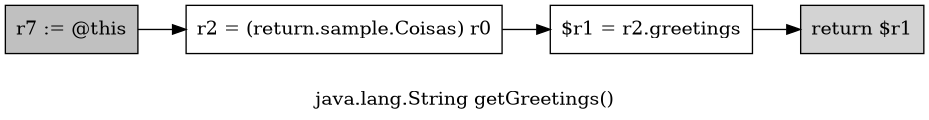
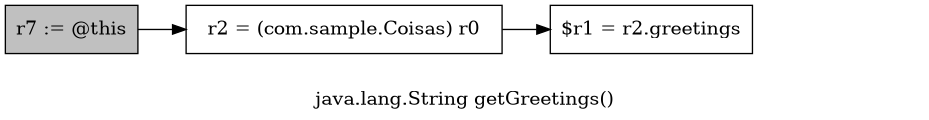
(344, 29) -> (344, 29)
(862, 29) -> none
